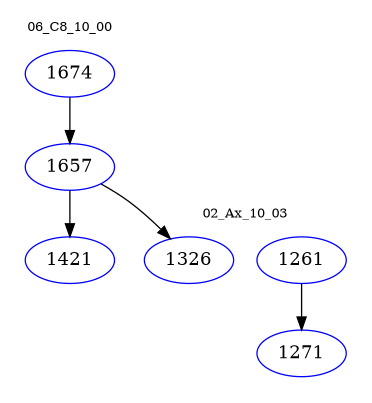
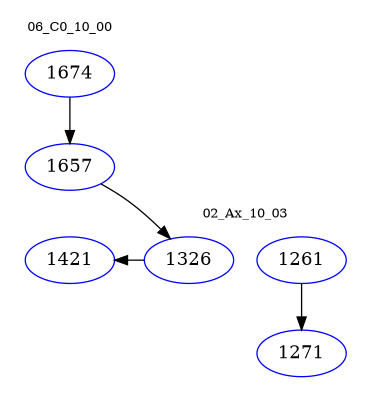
(70, 28) -> (70, 28)
(70, 207) -> (136, 260)
